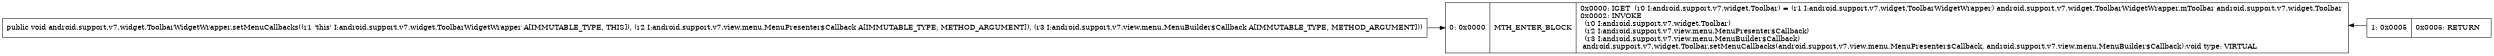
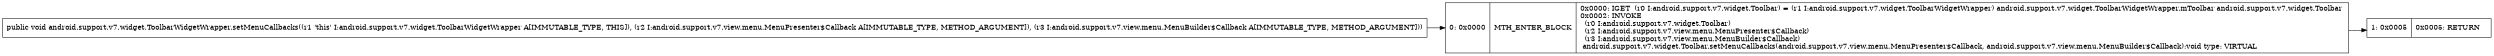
(2360, 26) -> (2355, 30)
